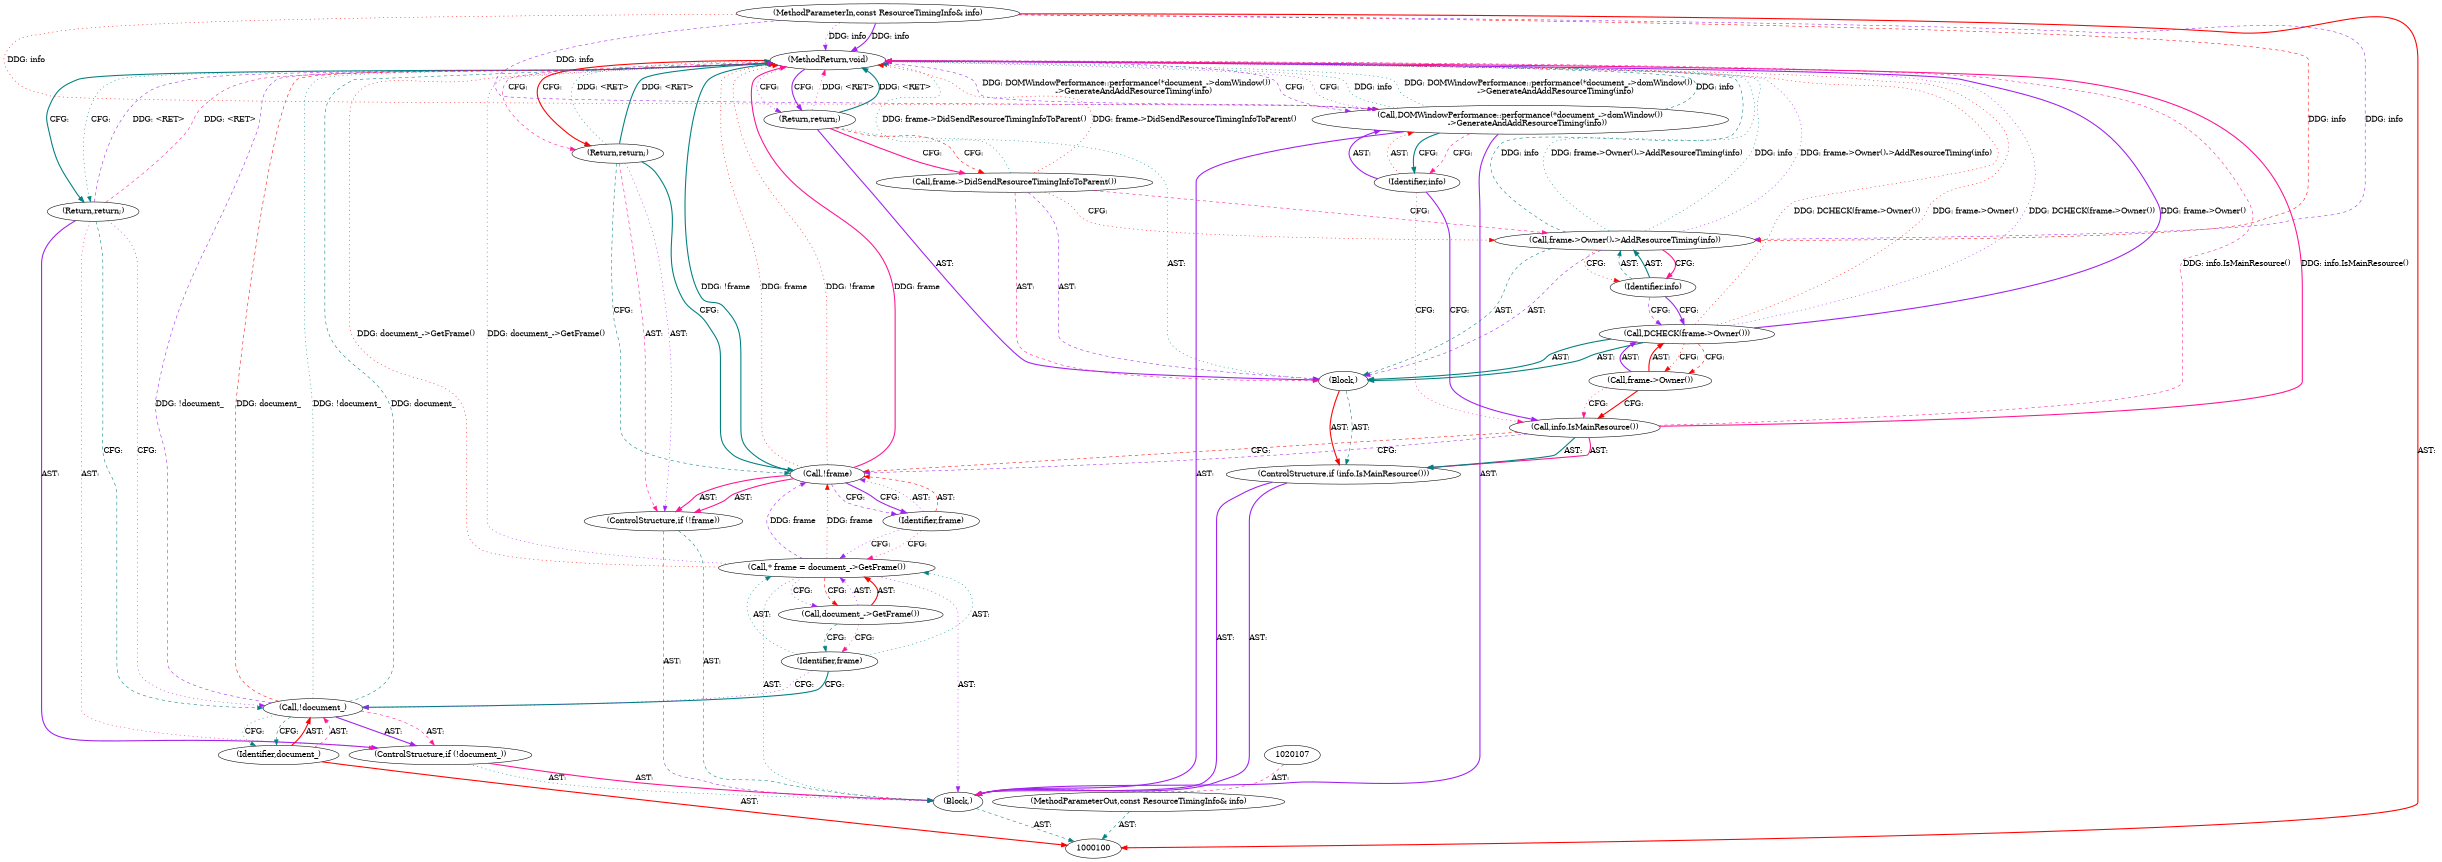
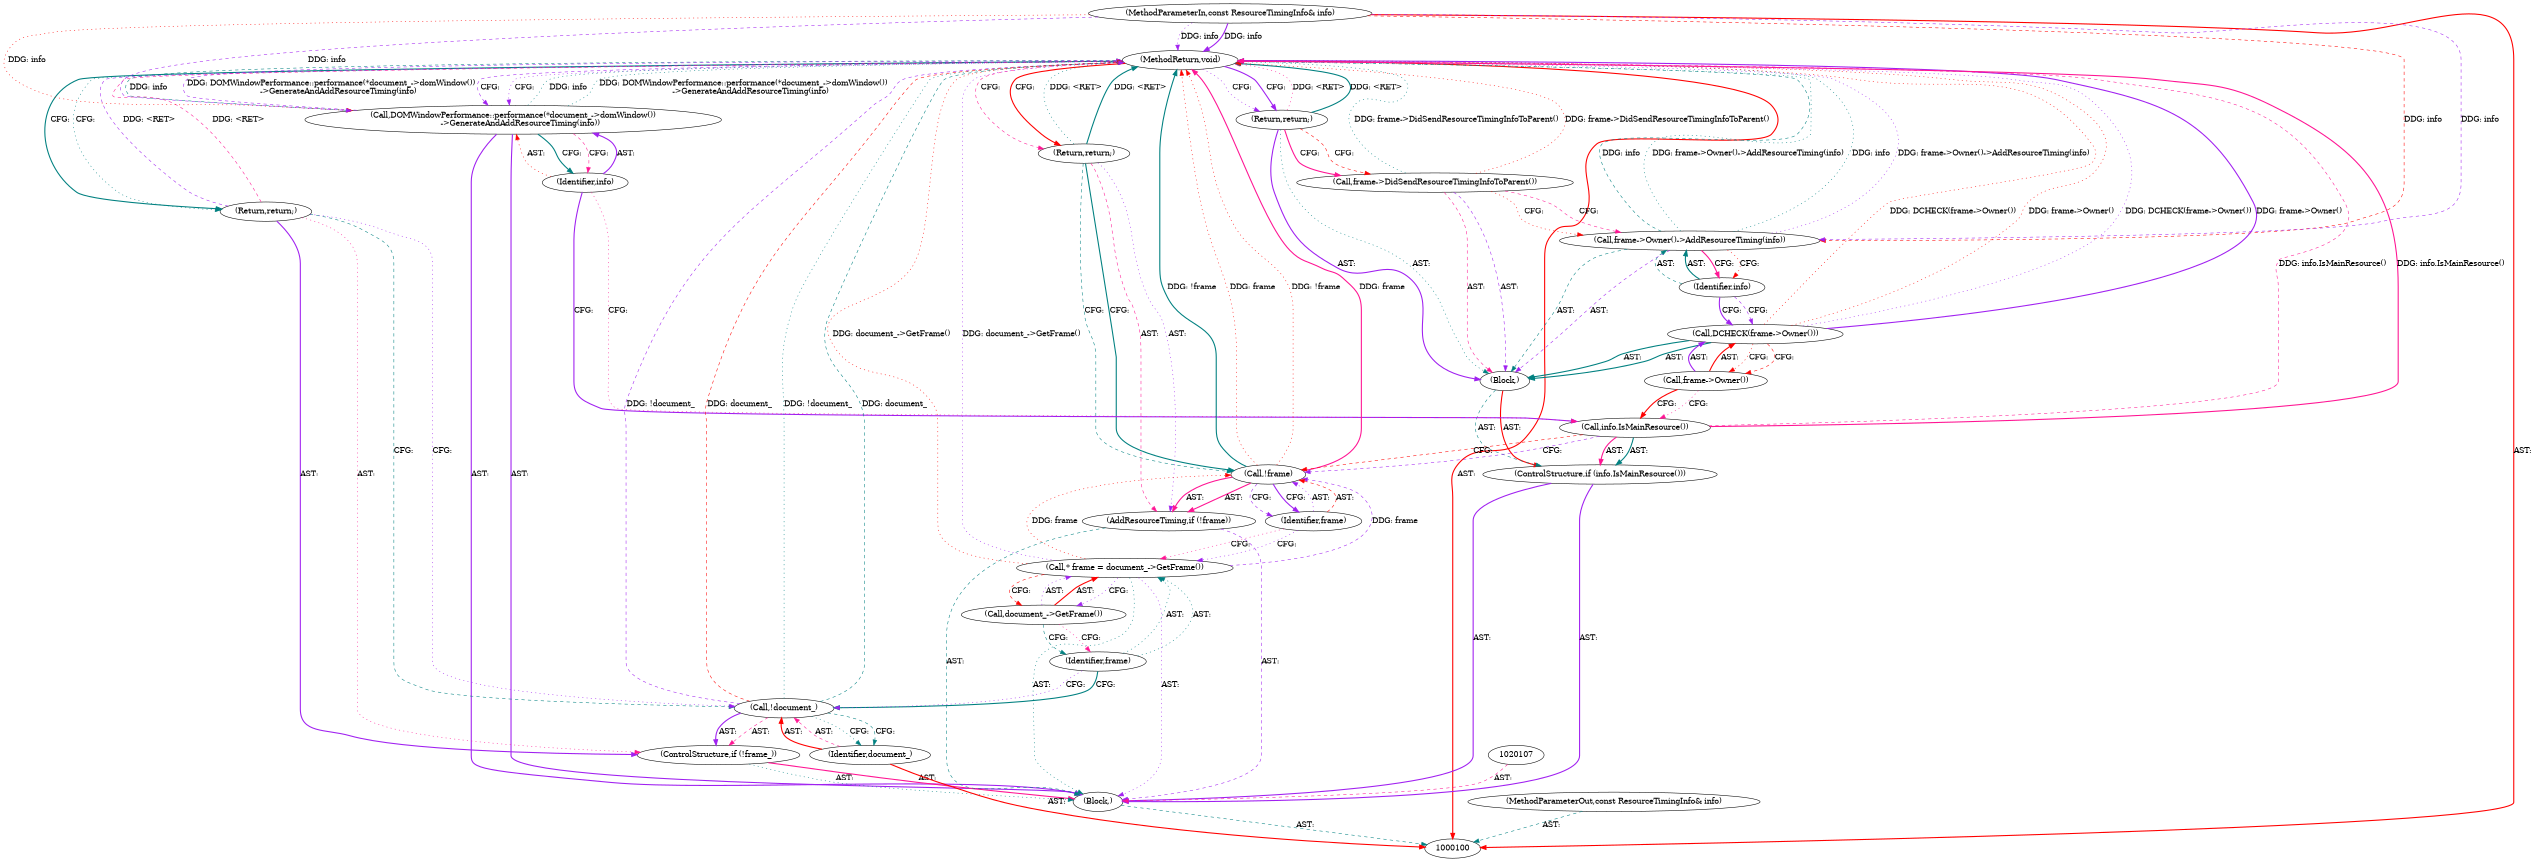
none -> (1589, 154)
(663, 521) -> (1169, 521)
(440, 755) -> (719, 755)
